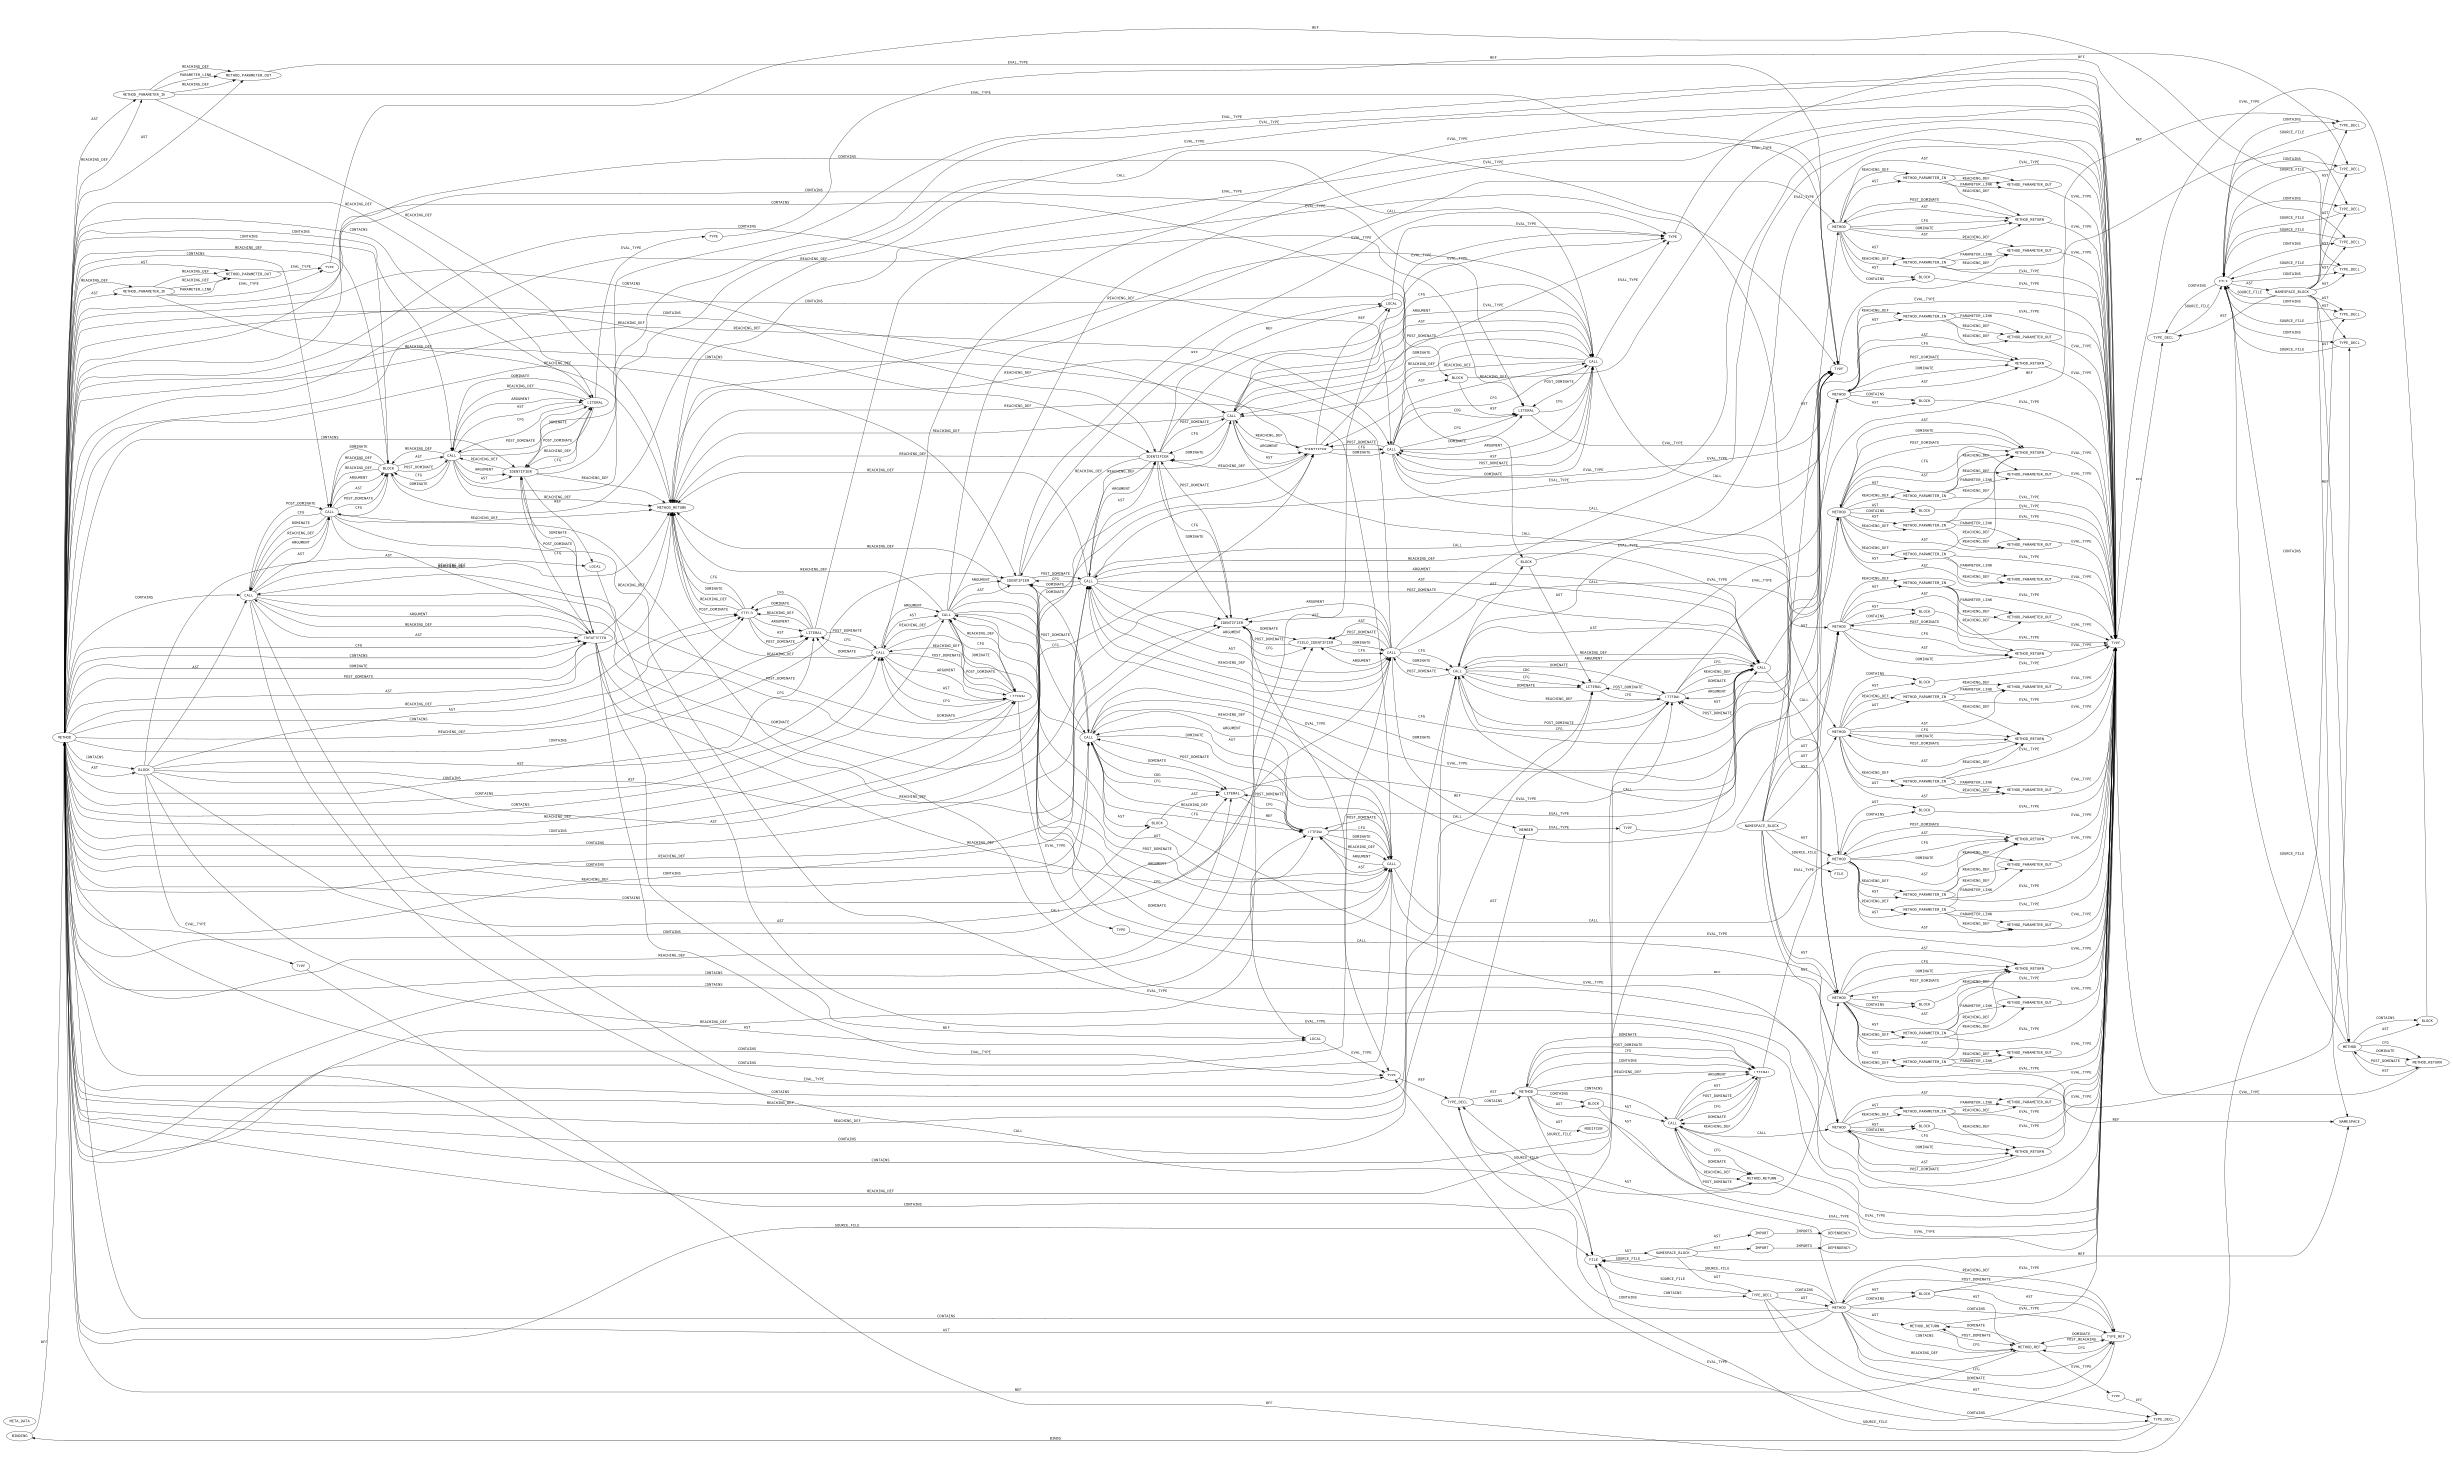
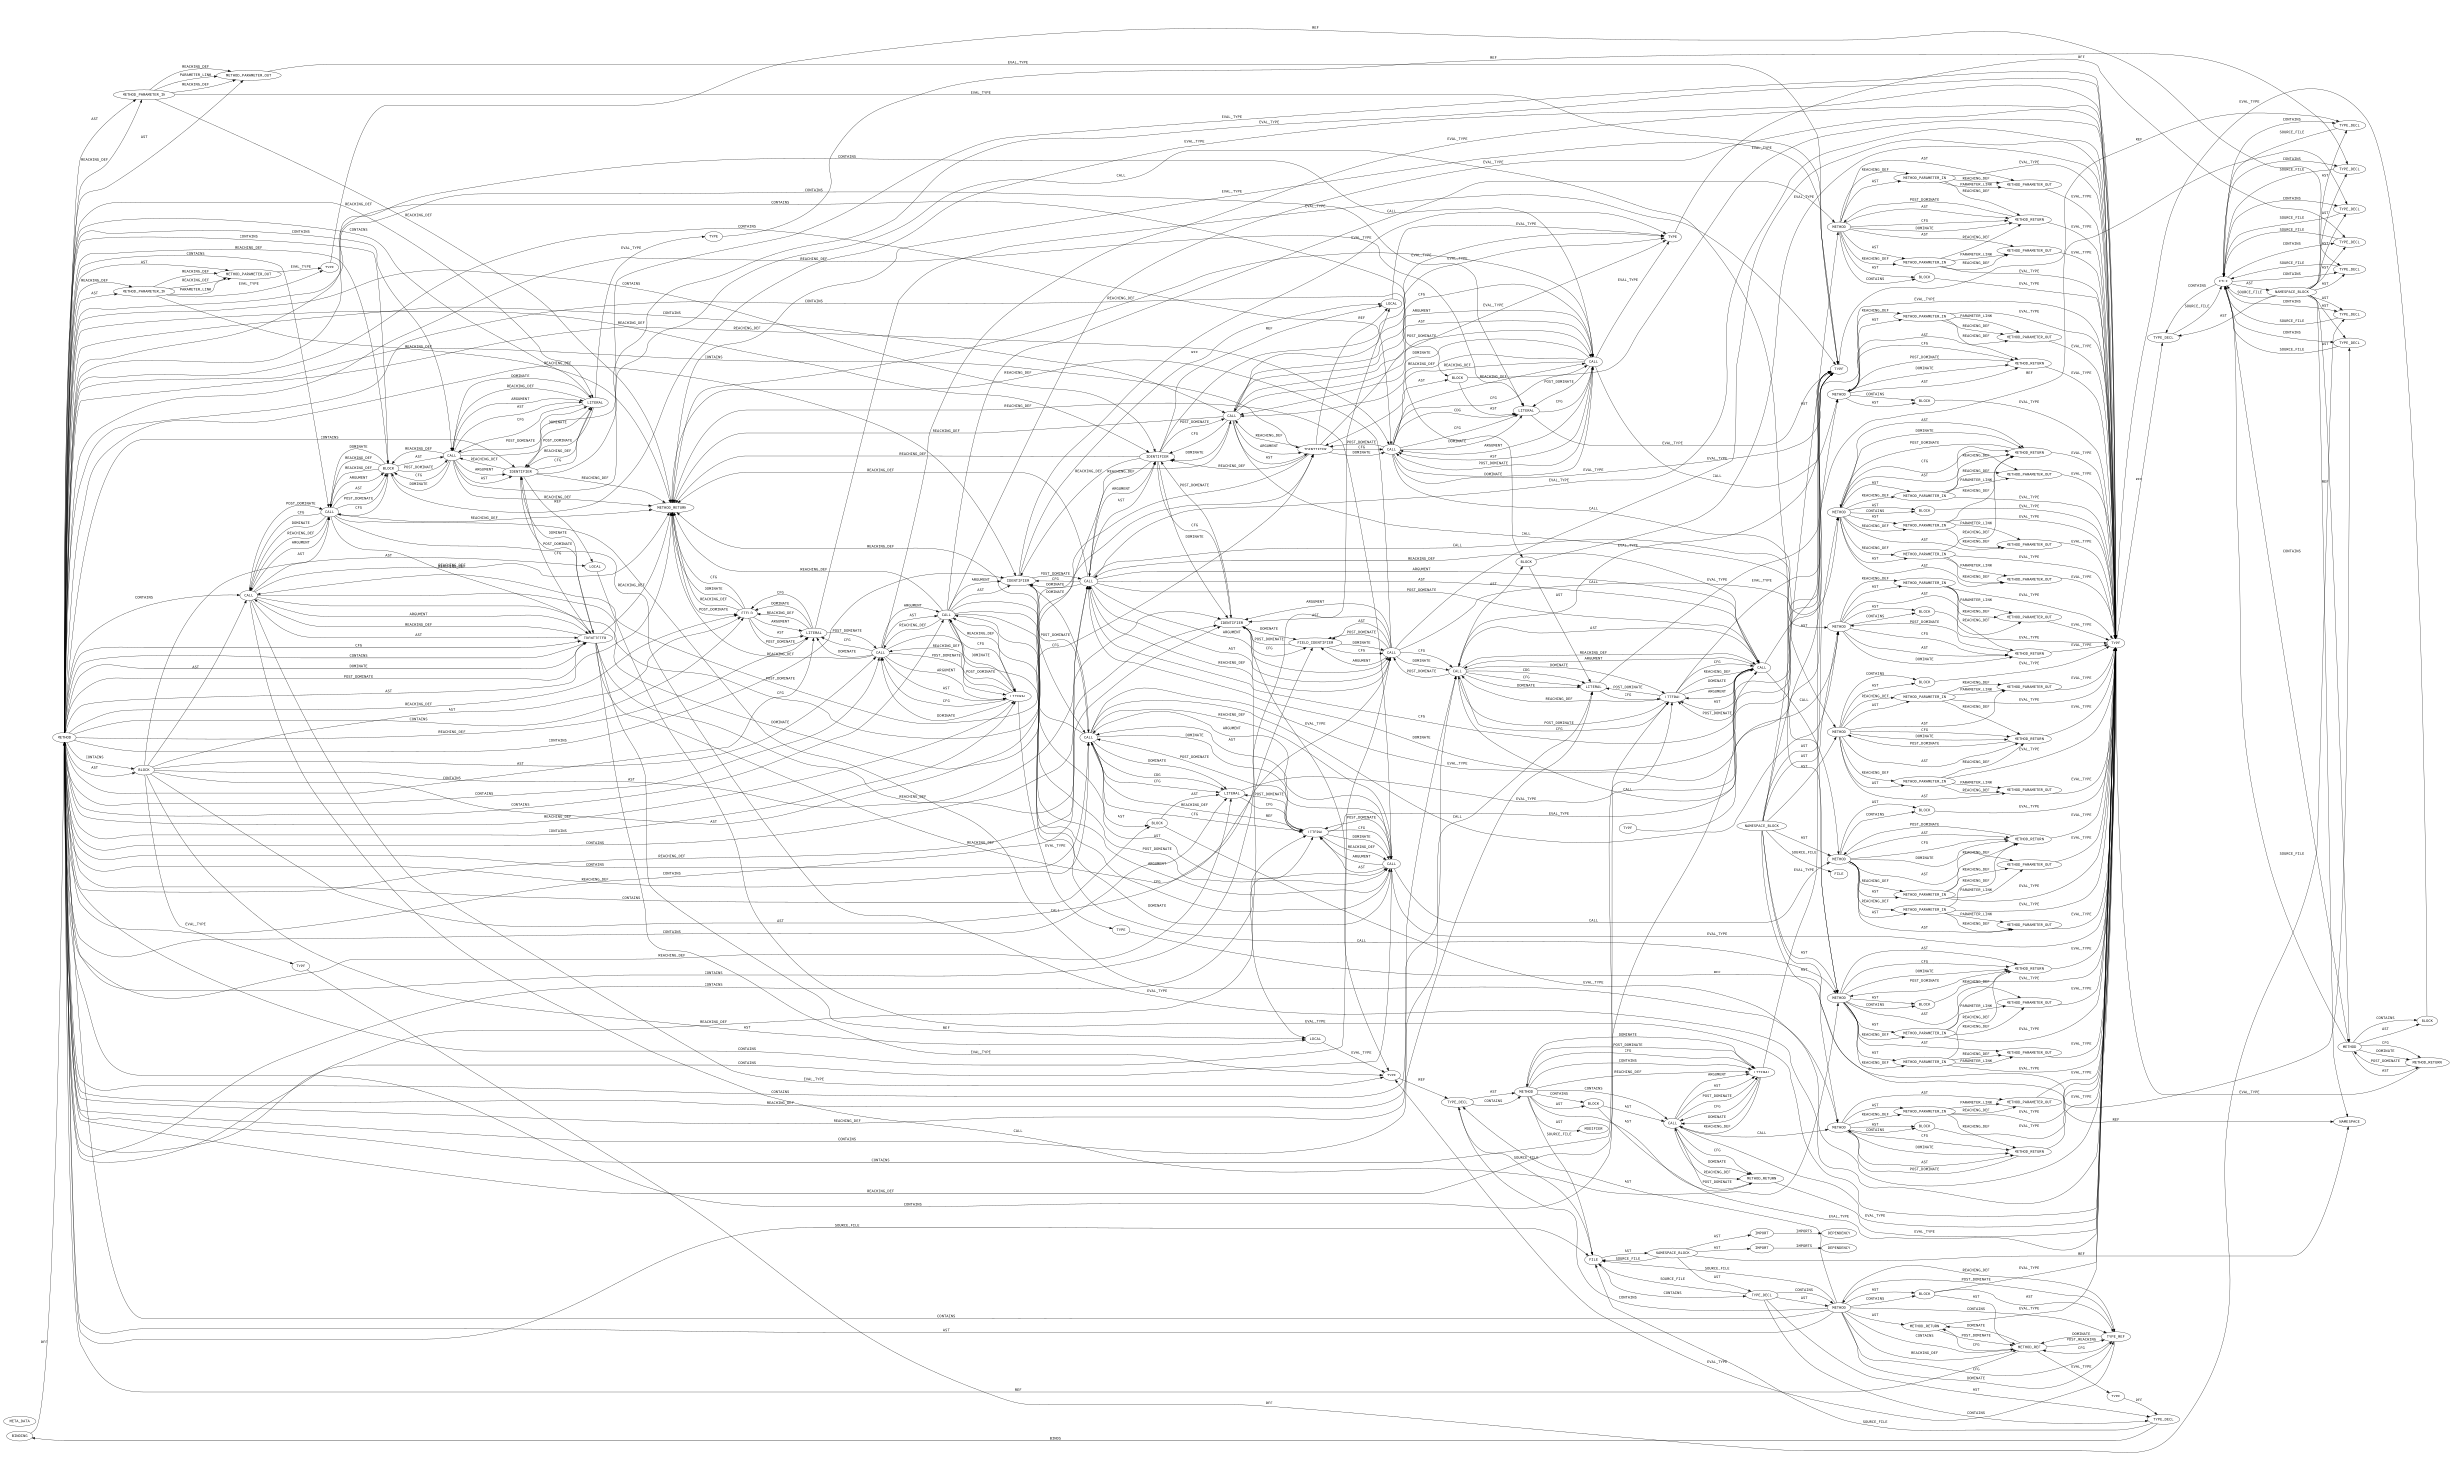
(1526, 830) -> none
